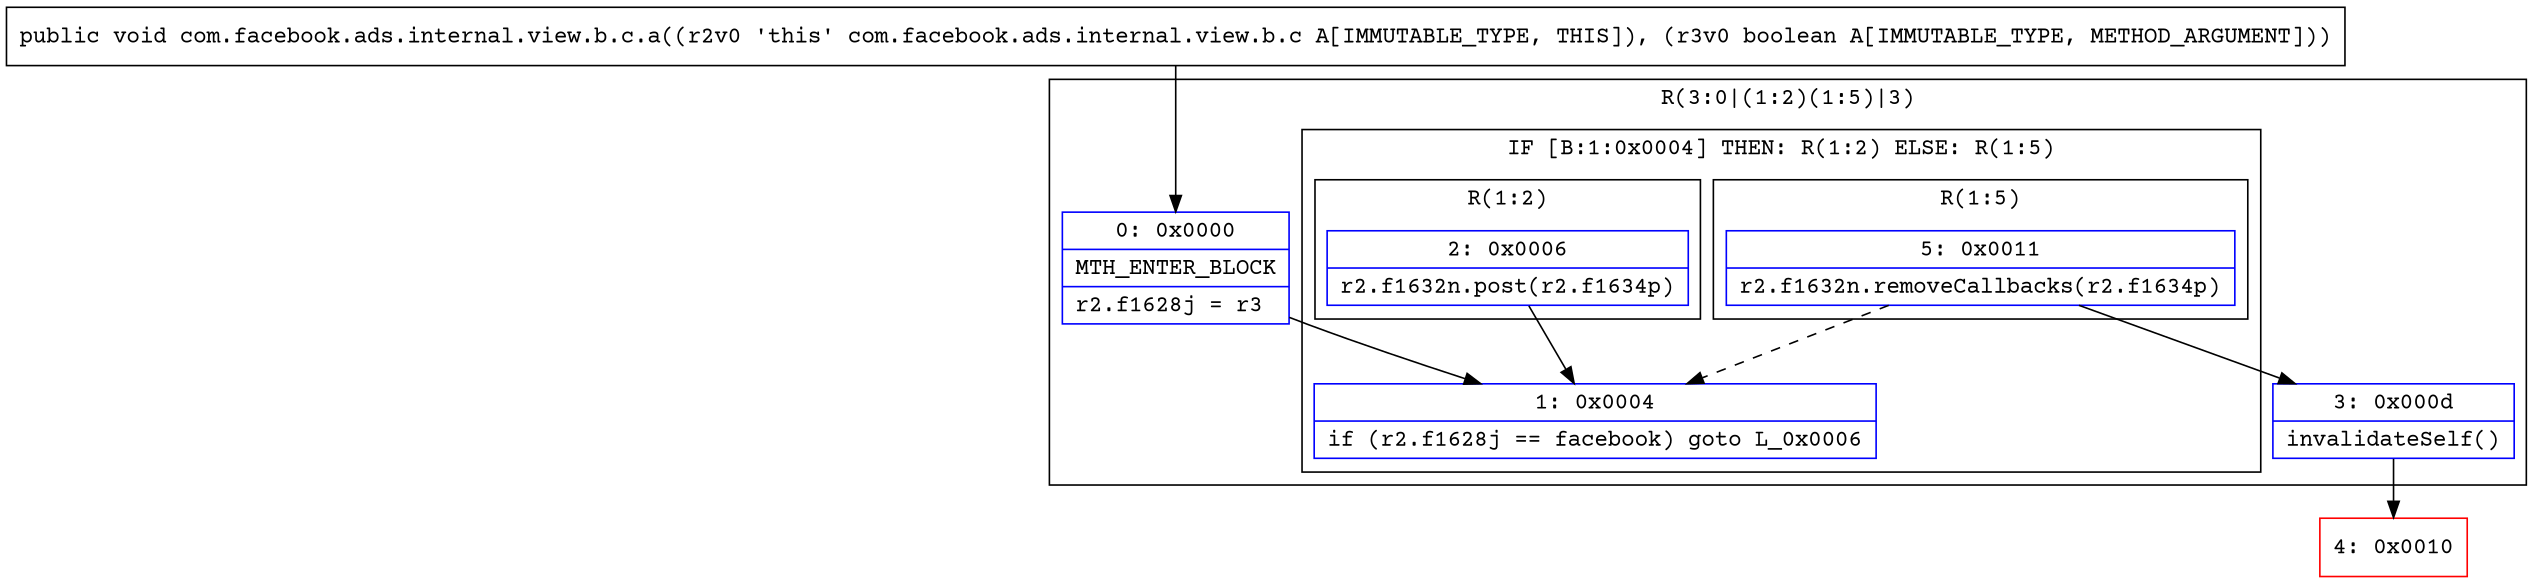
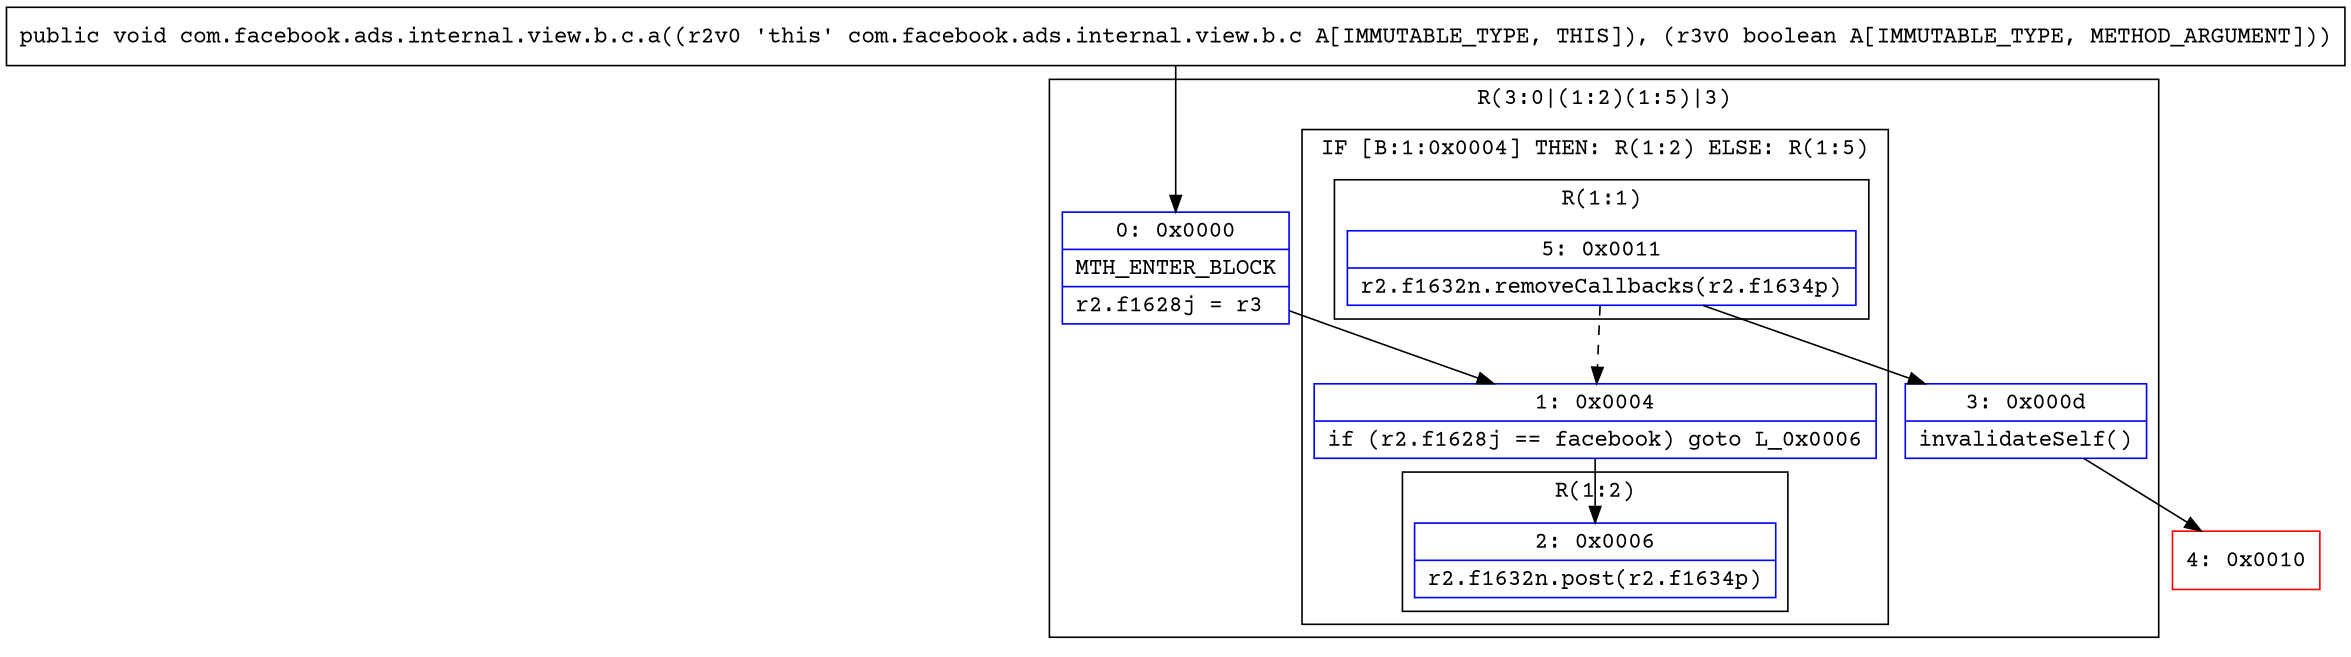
(1981, 198) -> (1602, 198)
(1547, 337) -> (1595, 482)
